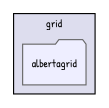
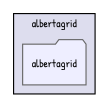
(54, 24) -> (54, 24)
